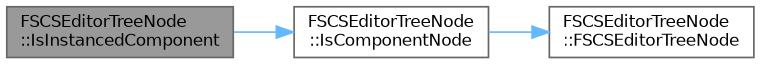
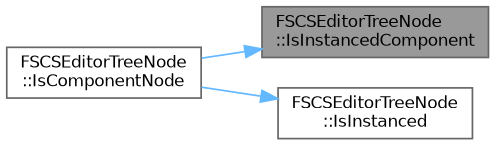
(255, 32) -> (223, 55)
(652, 32) -> (375, 113)
